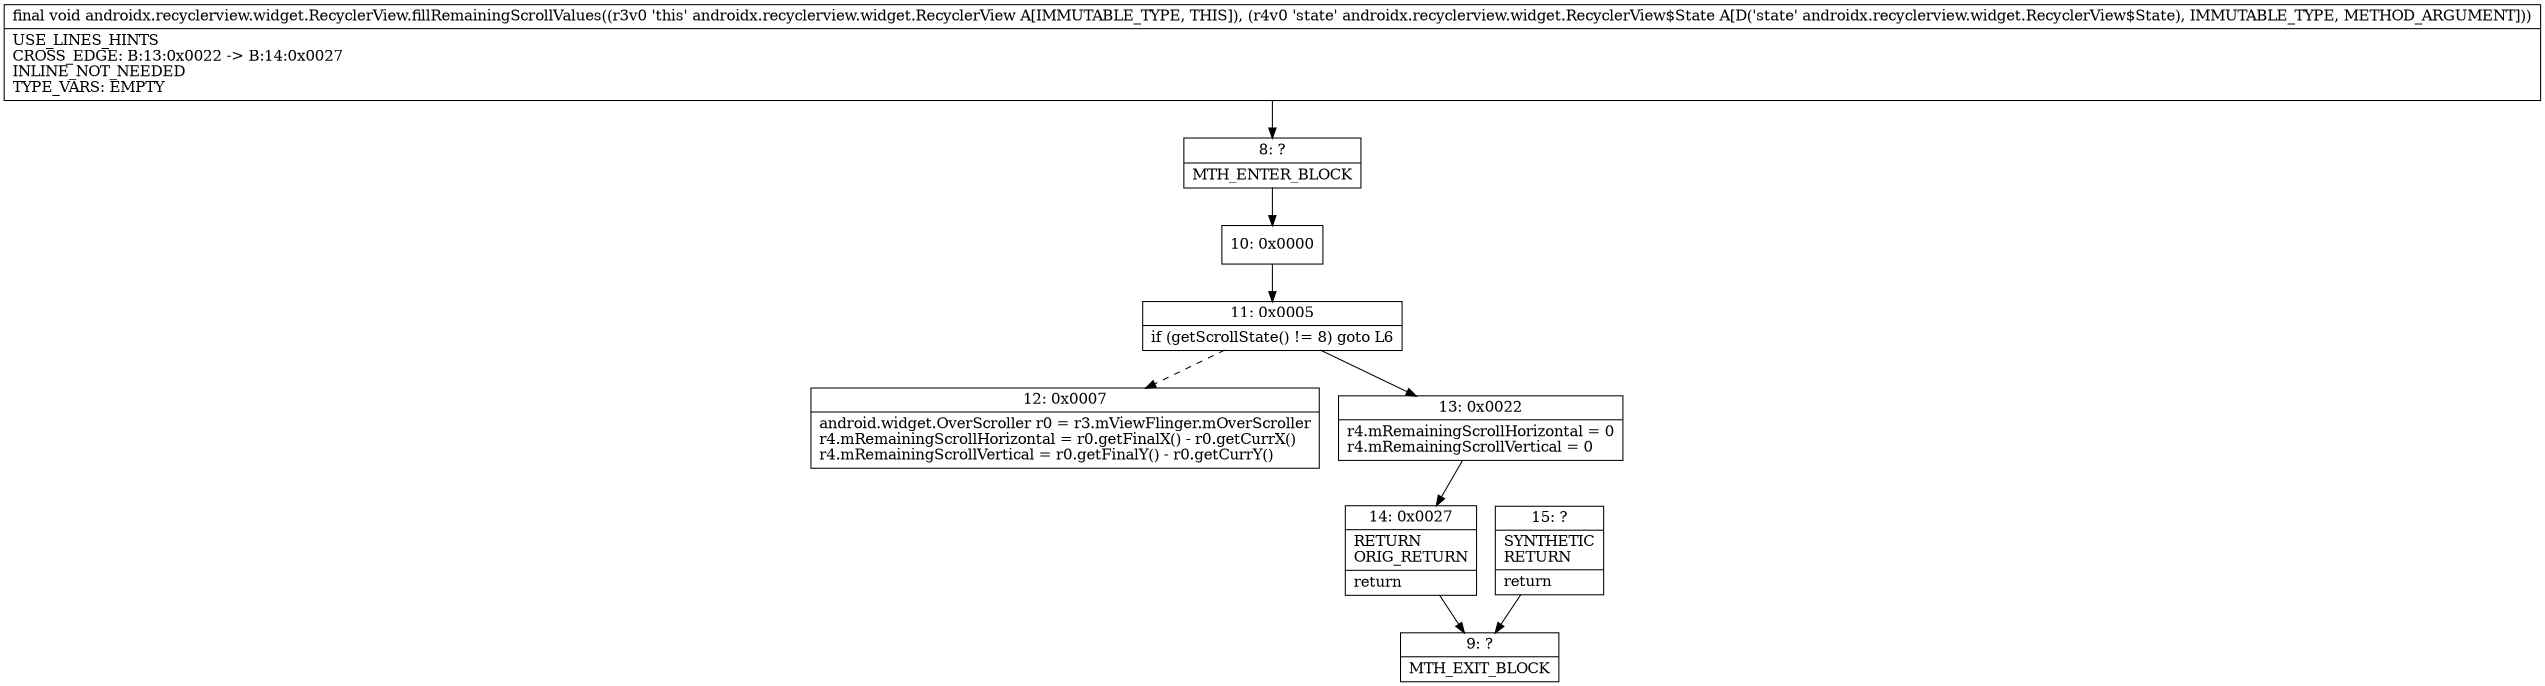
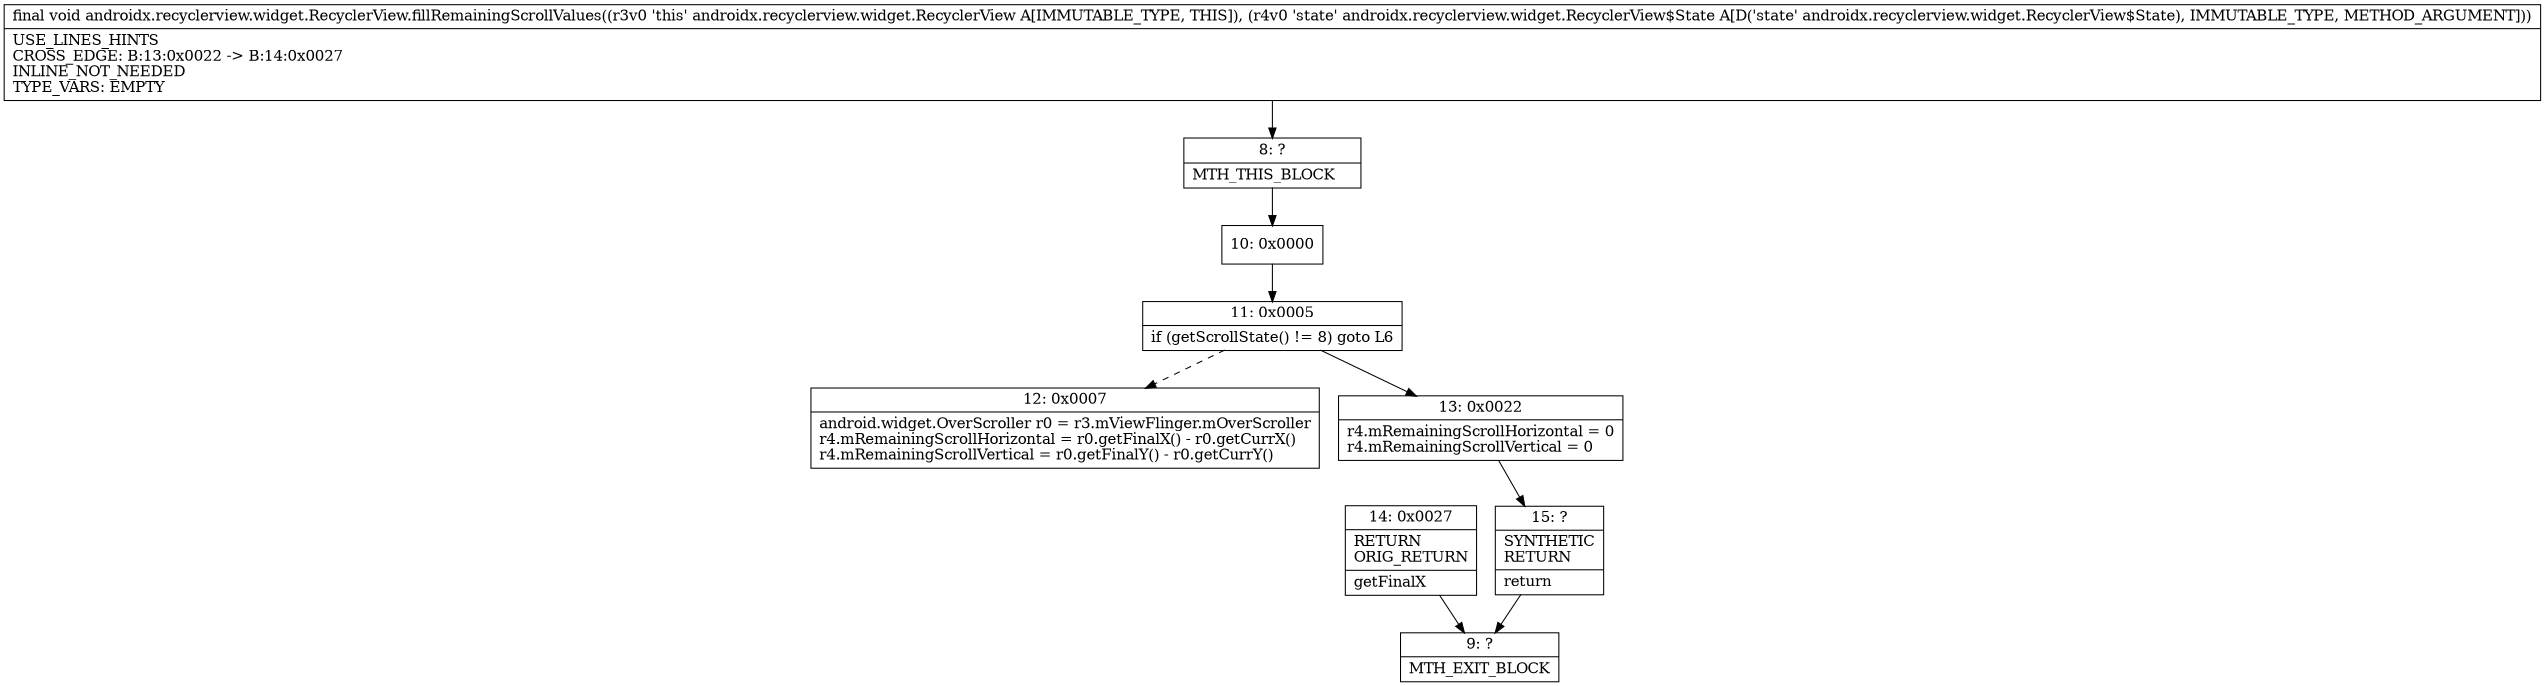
(1272, 175) -> (1264, 175)
(1452, 479) -> (1509, 479)
(1378, 582) -> (1390, 582)
